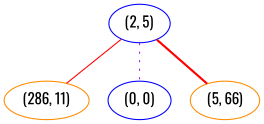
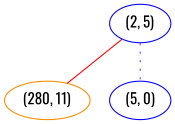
(47, 100) -> (47, 100)
(140, 100) -> (140, 100)
(225, 100) -> none
